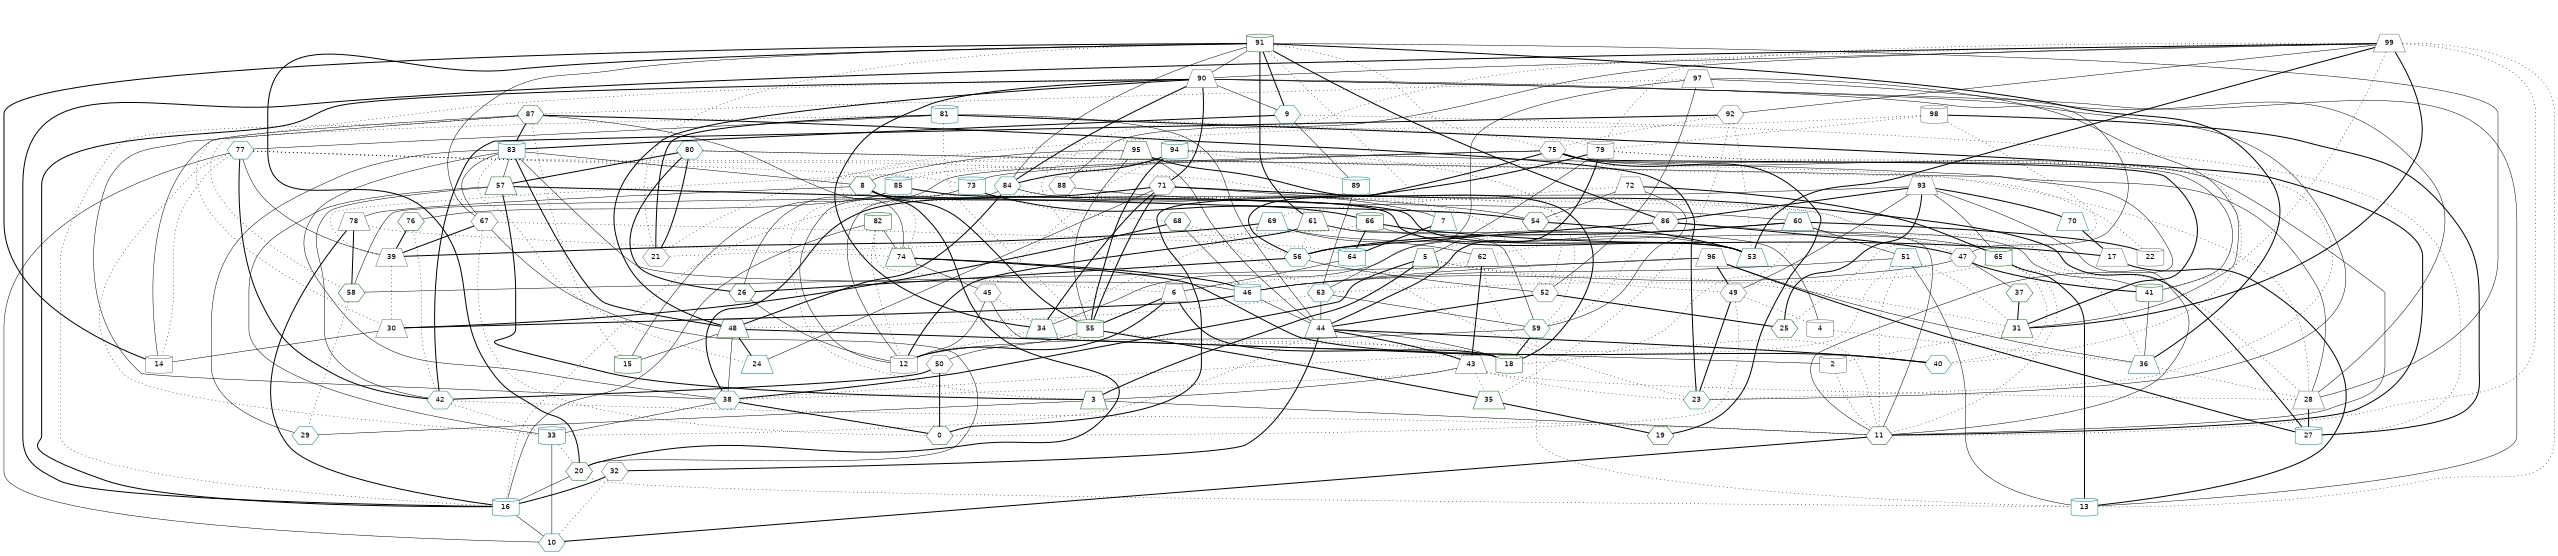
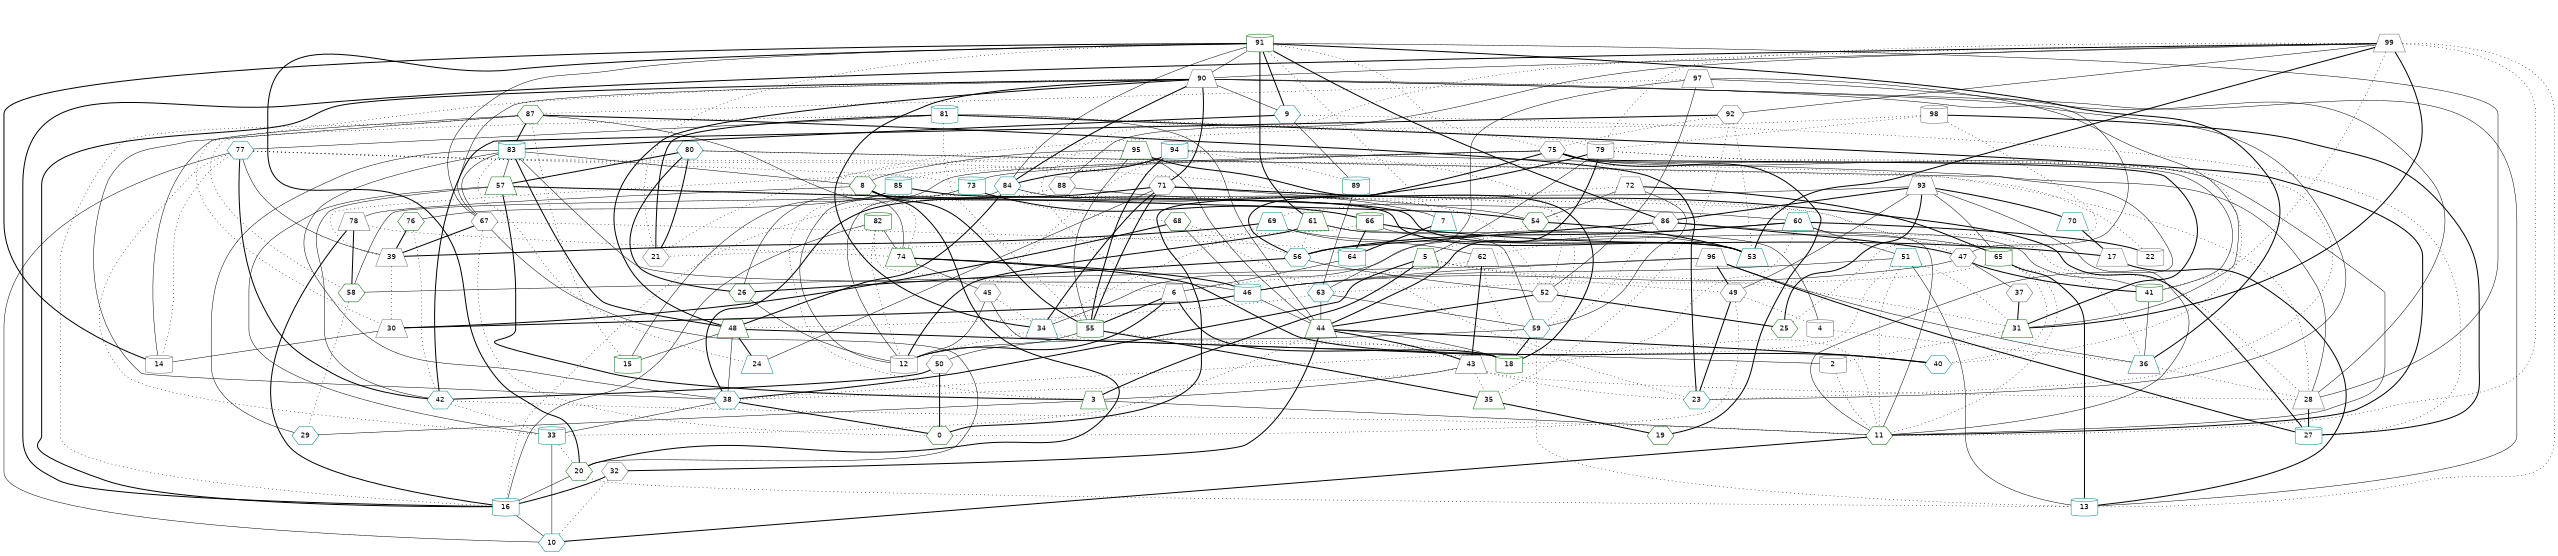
none -> (782, 88)
(2020, 293) -> (2020, 293)
